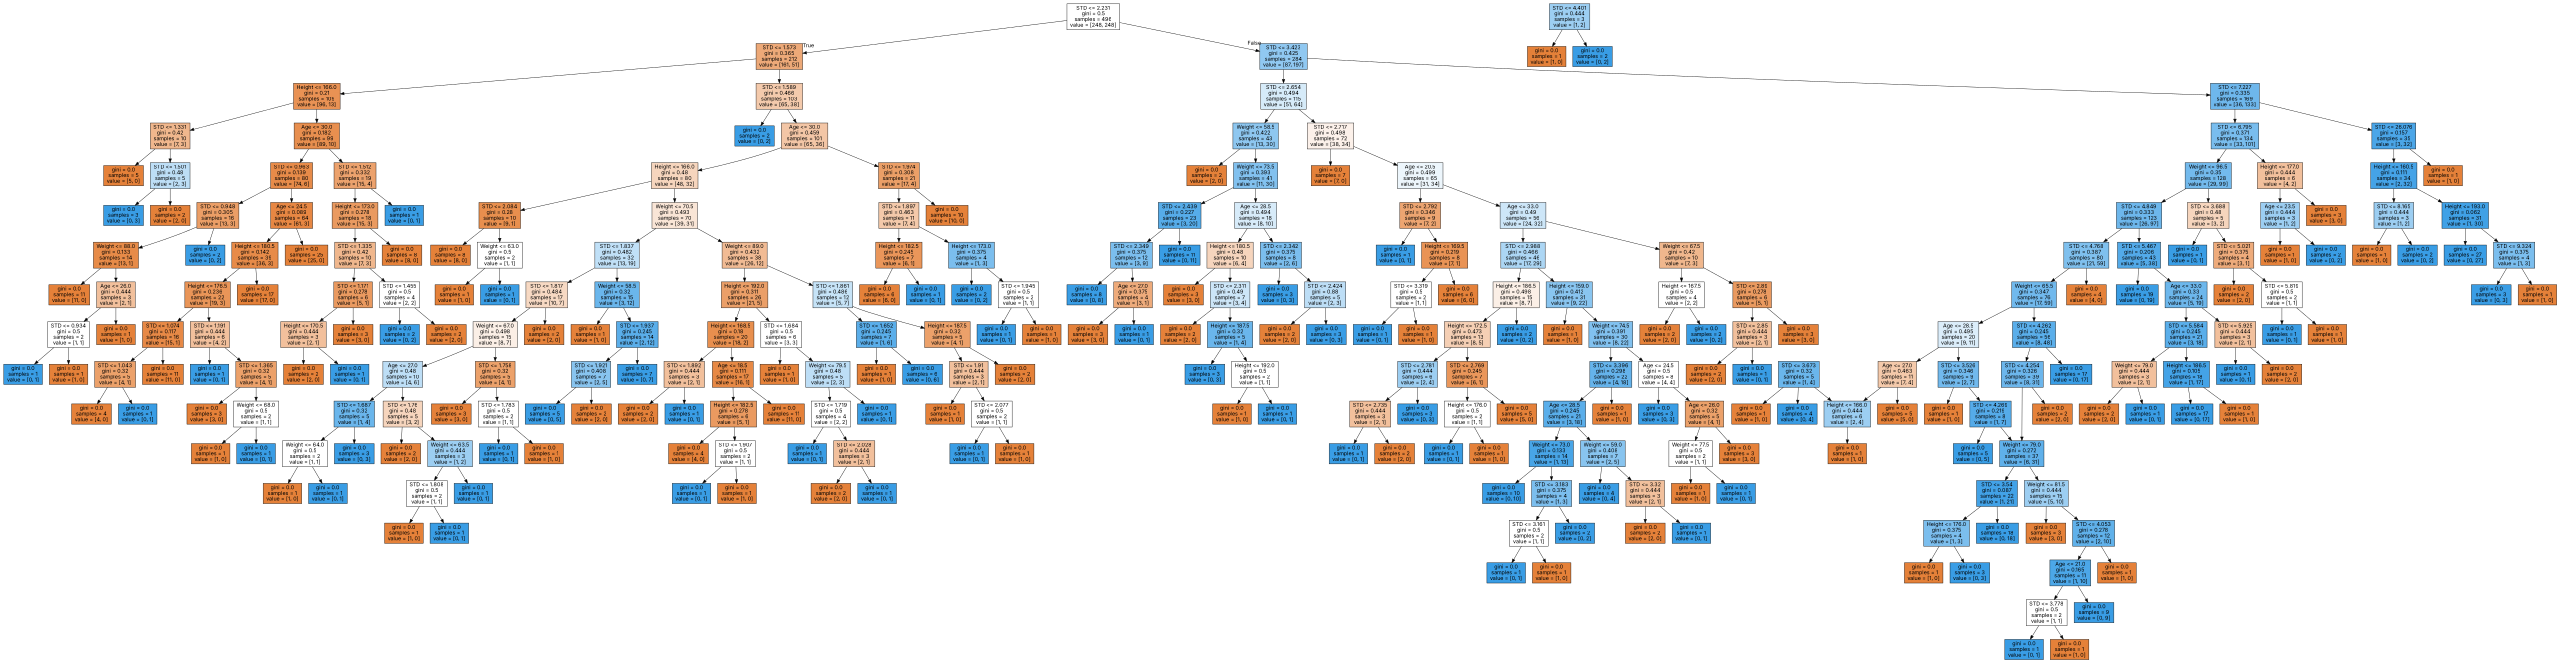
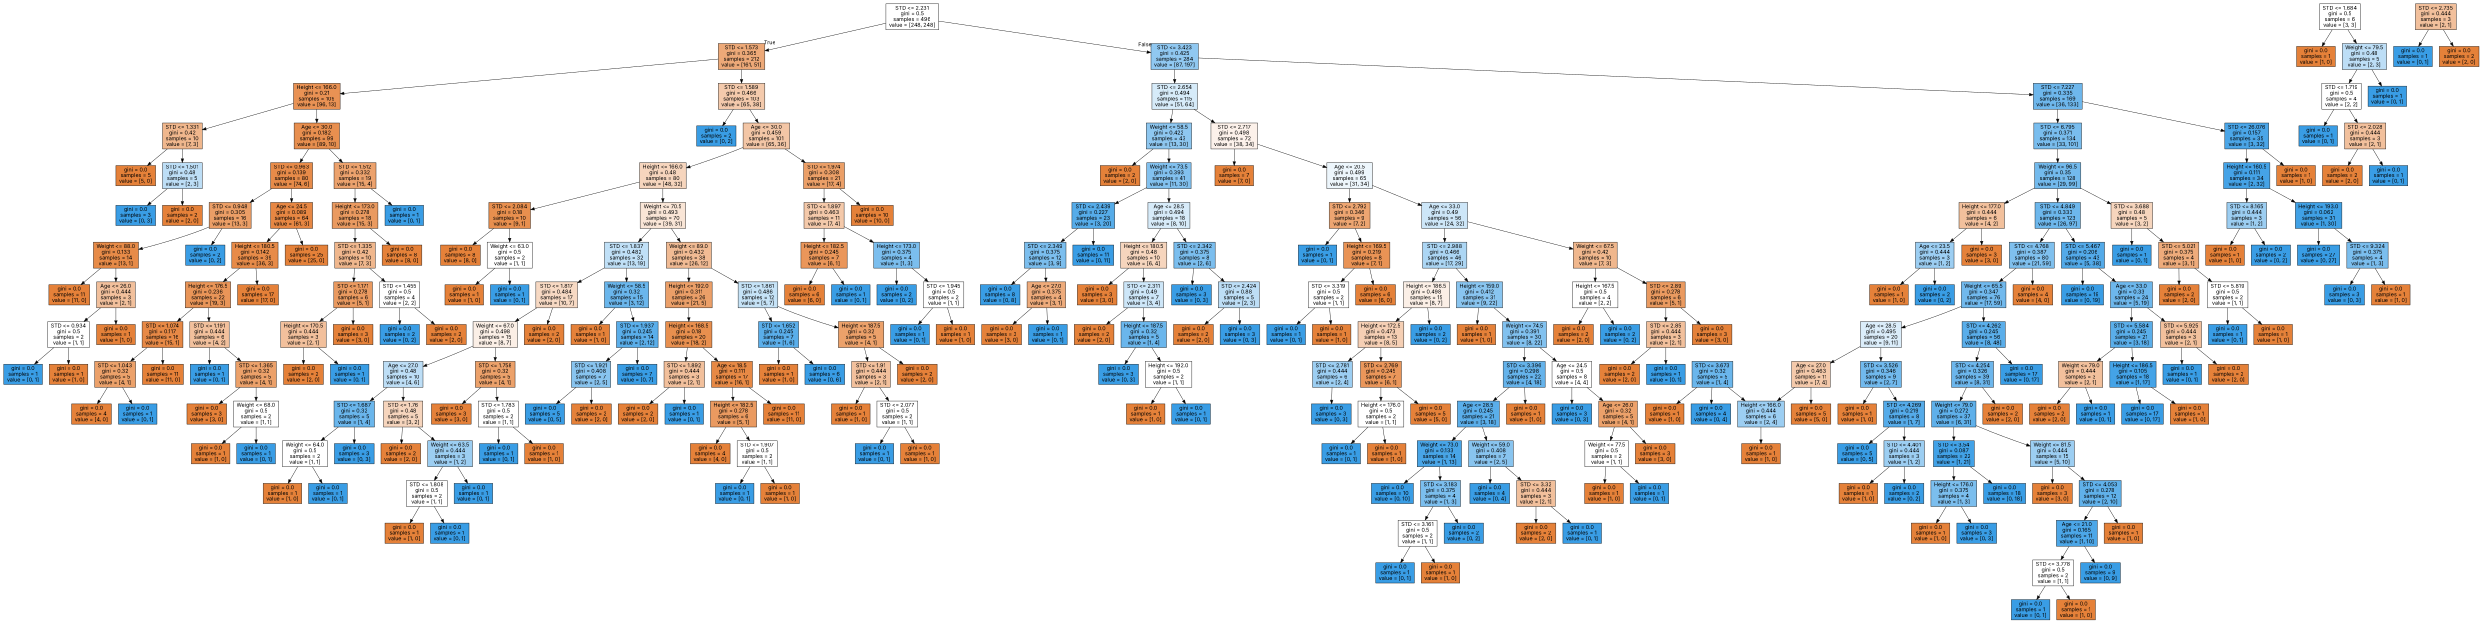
(2256, 155) -> (2021, 195)
(500, 215) -> (510, 215)
(762, 313) -> none
(1395, 393) -> none
(2005, 432) -> (1904, 432)
